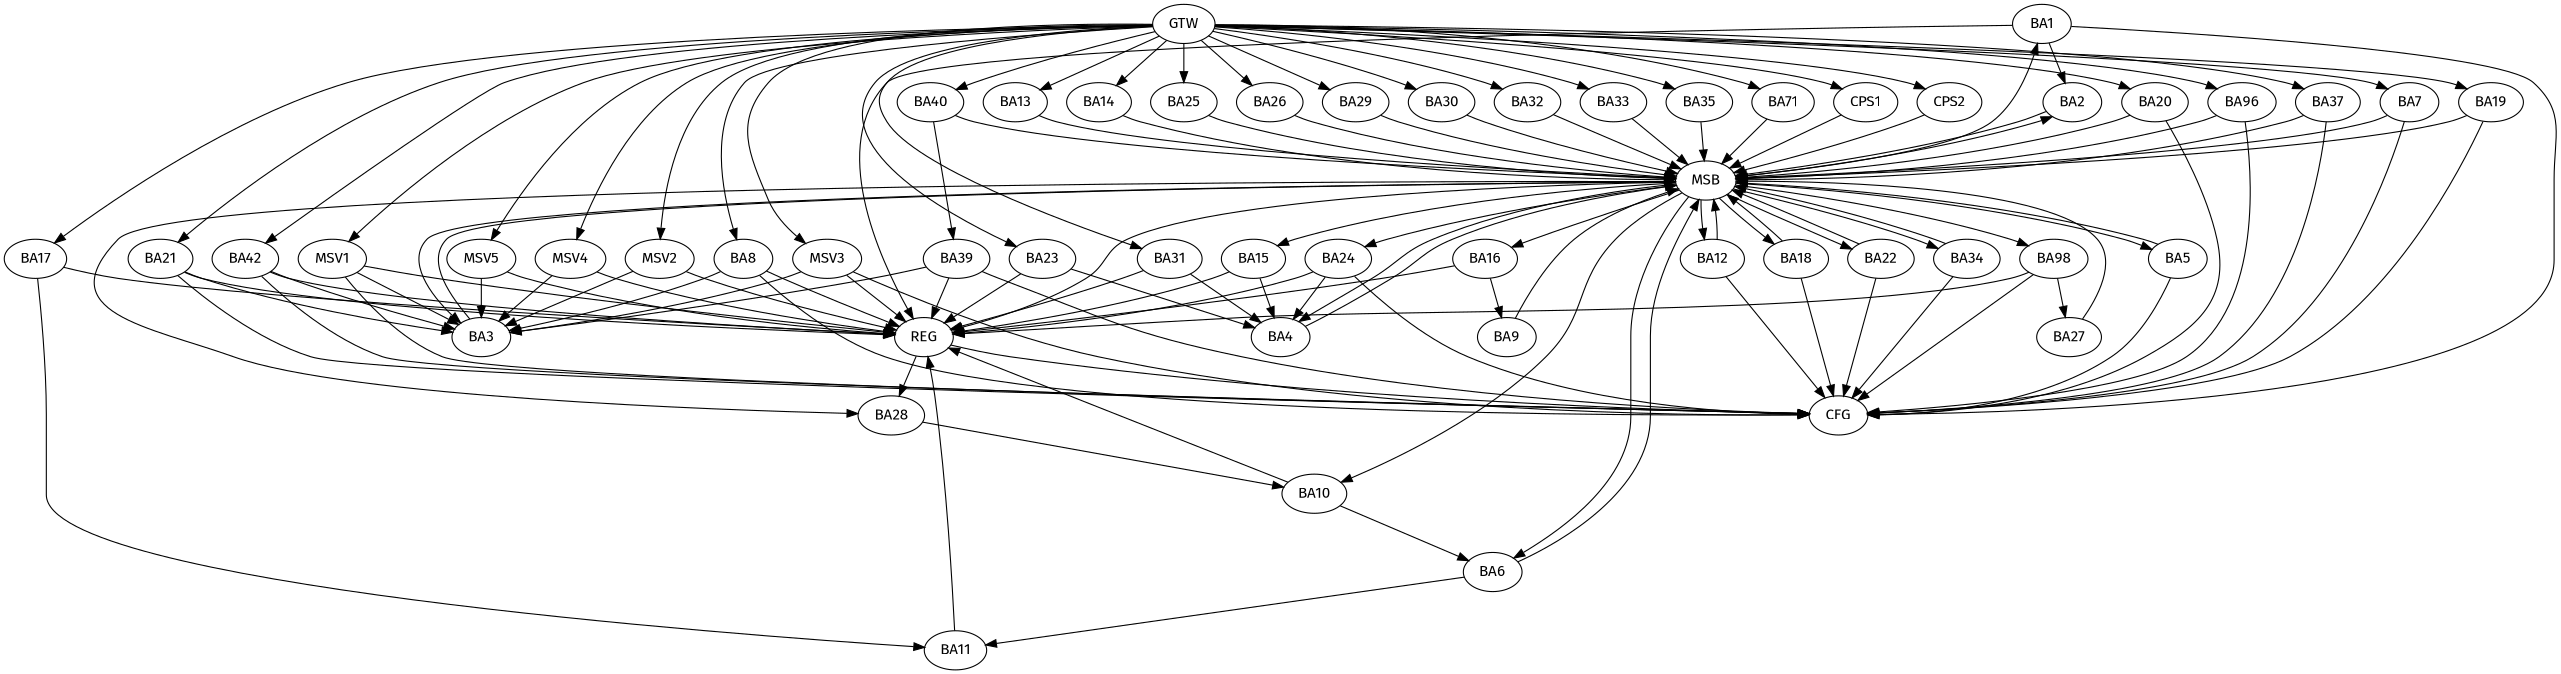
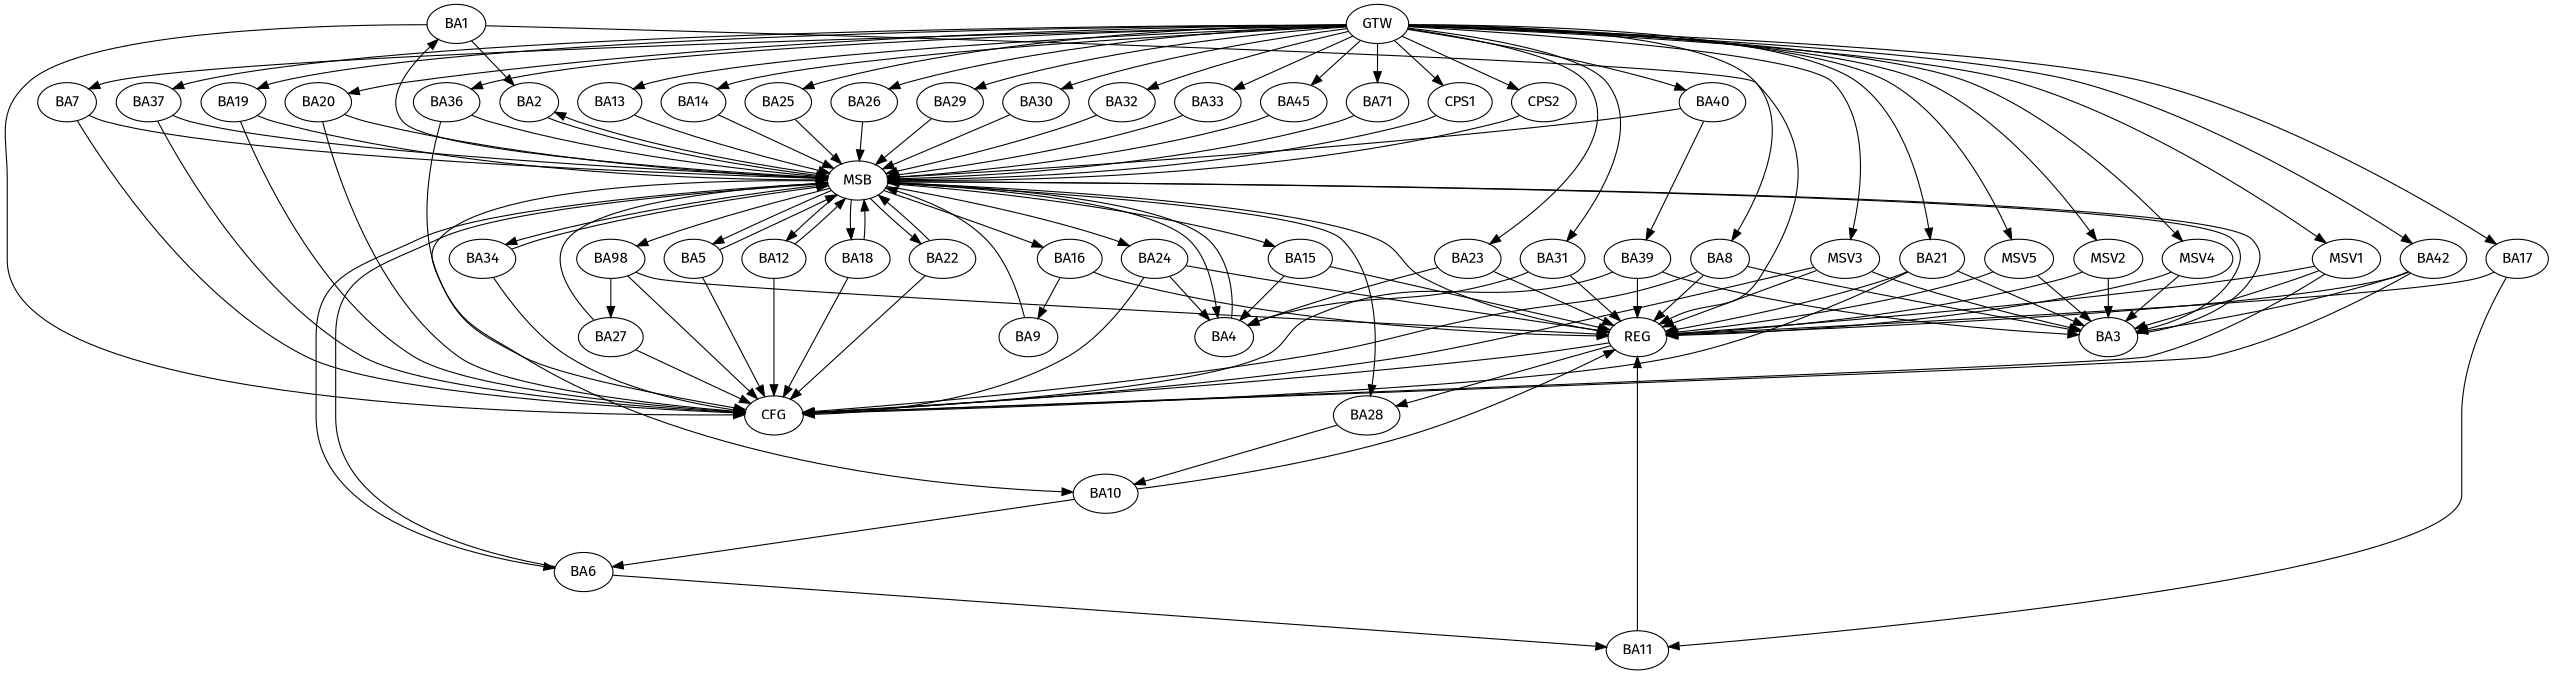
(1699, 102) -> (1294, 102)
(2242, 102) -> (447, 102)
none -> (688, 374)
